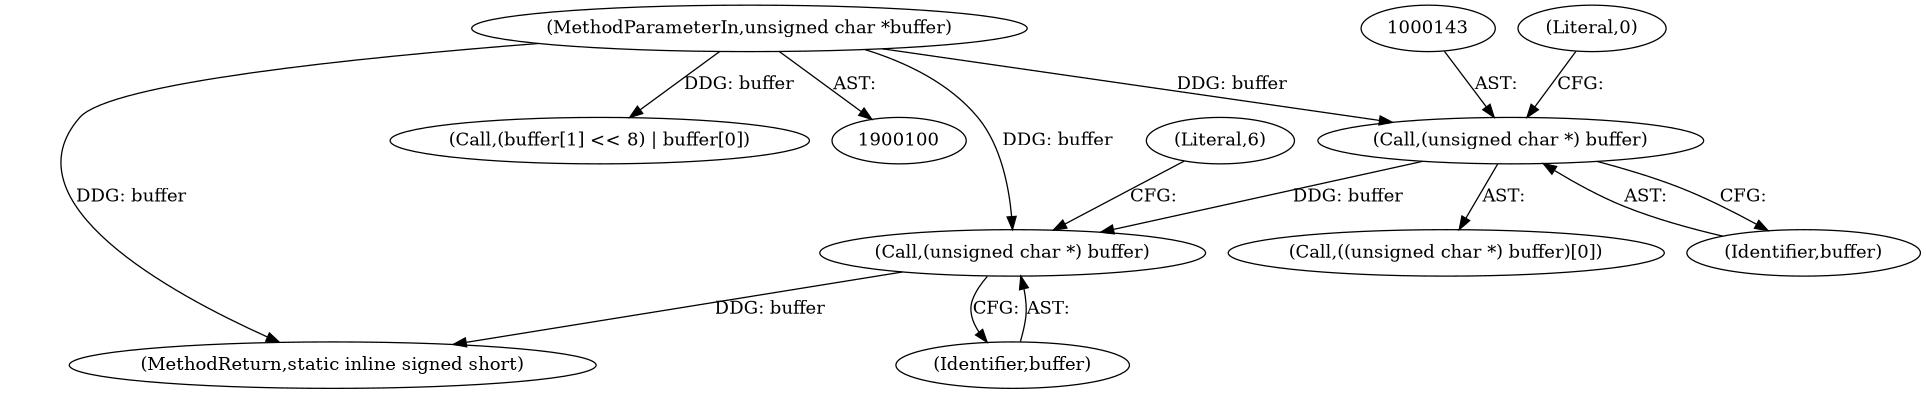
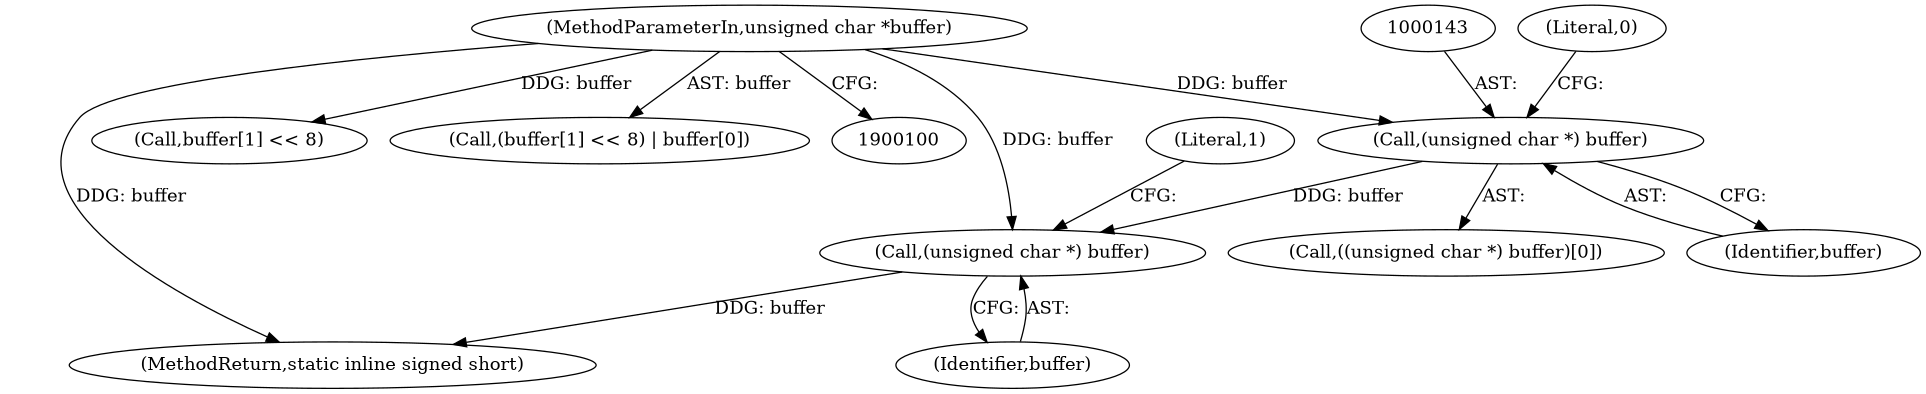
(739, 85) -> (739, 85)
(858, 85) -> (858, 85)
none -> (229, 141)
(1220, 141) -> (1220, 141)
